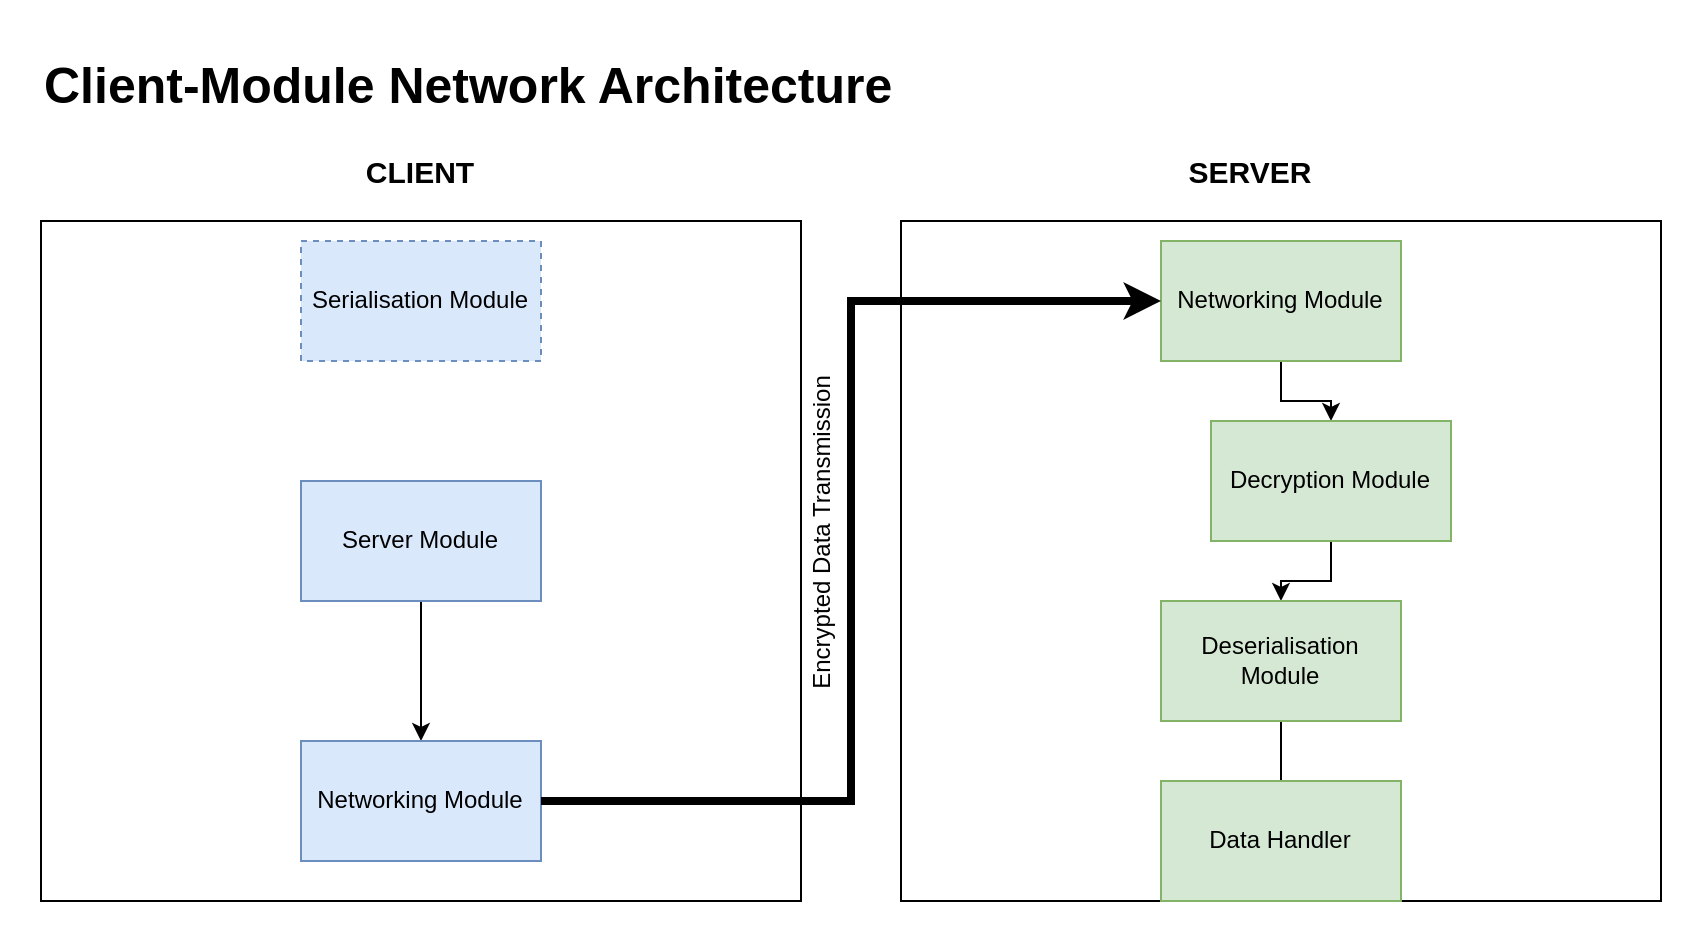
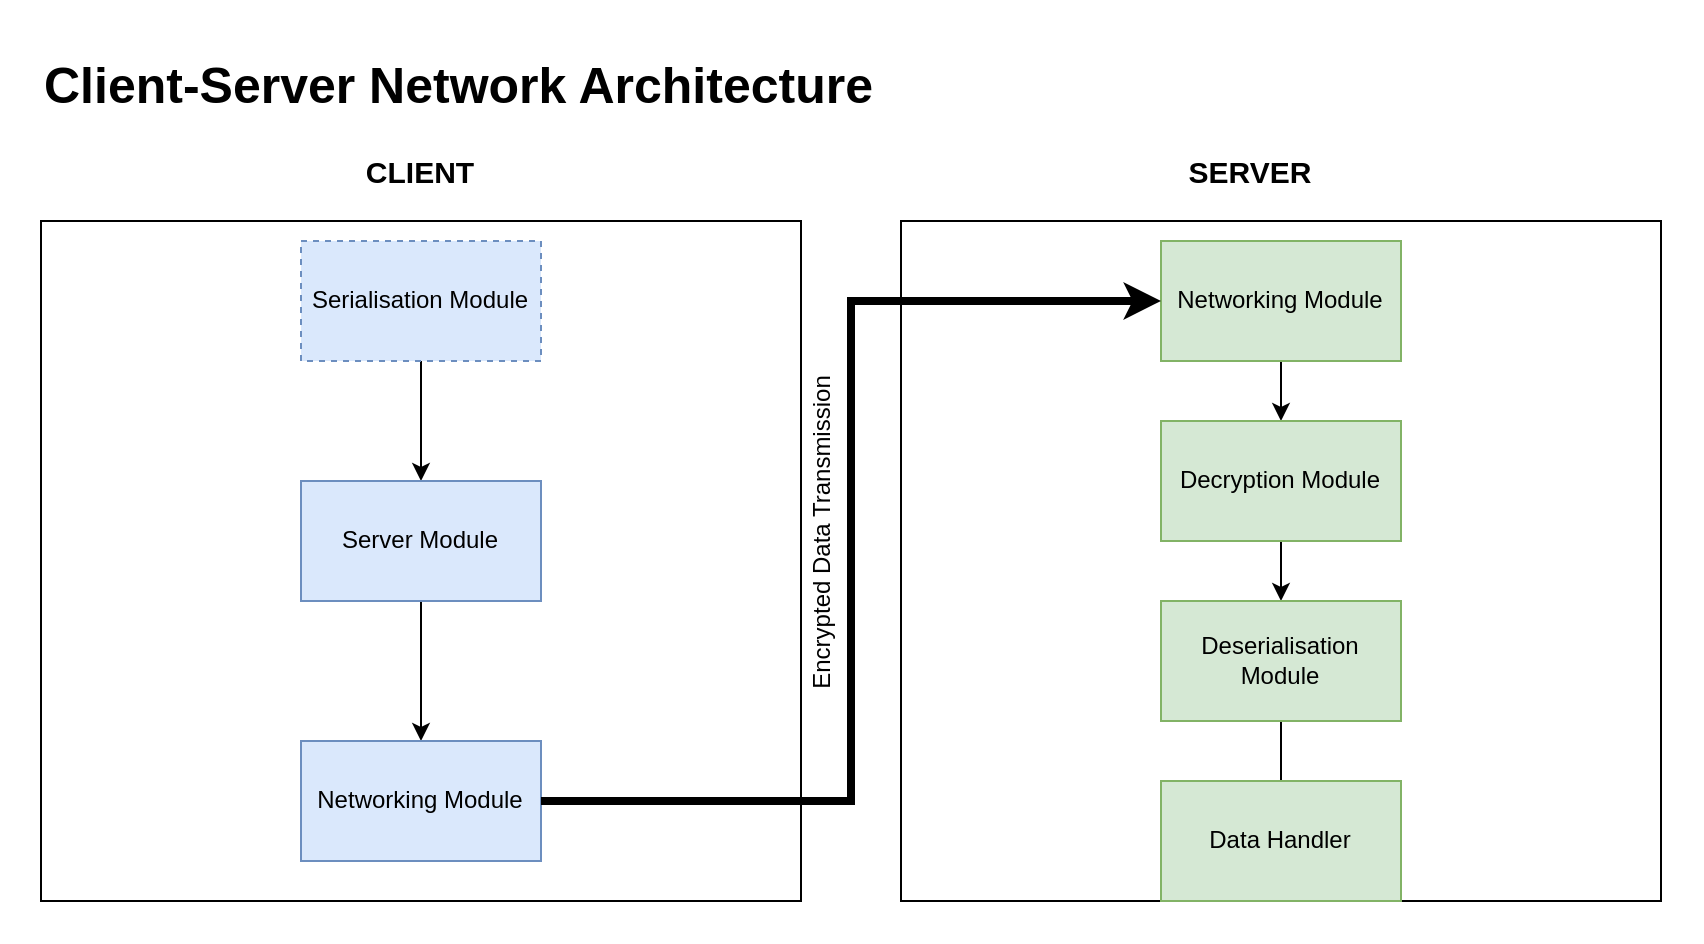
(481, 86) -> (488, 86)
none -> (421, 414)
(1331, 481) -> (1281, 481)
